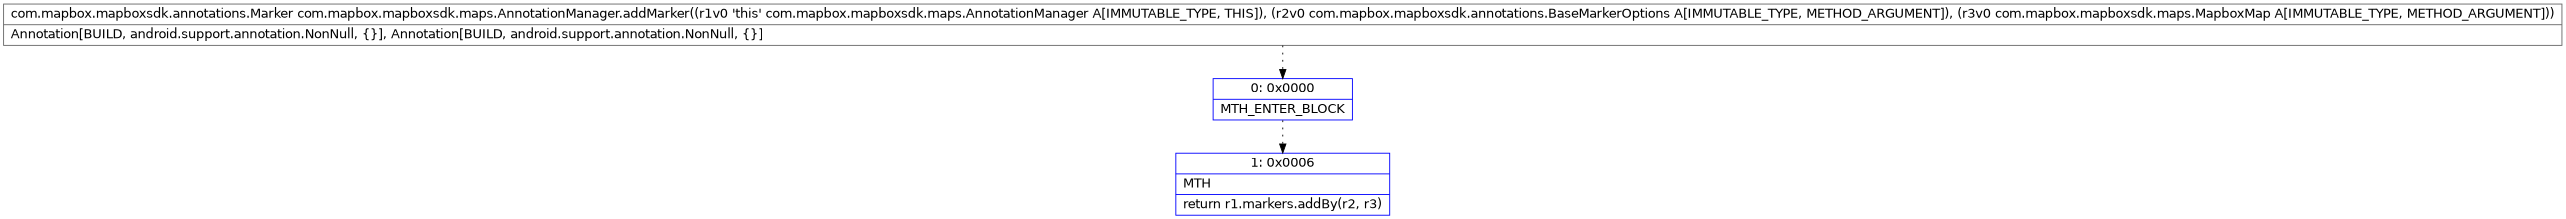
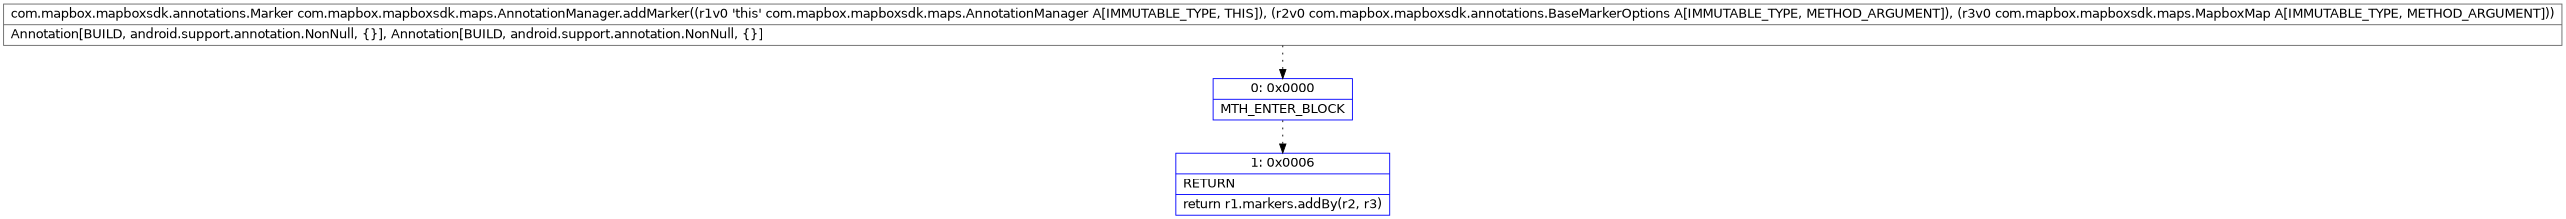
(1197, 184) -> (1209, 184)
